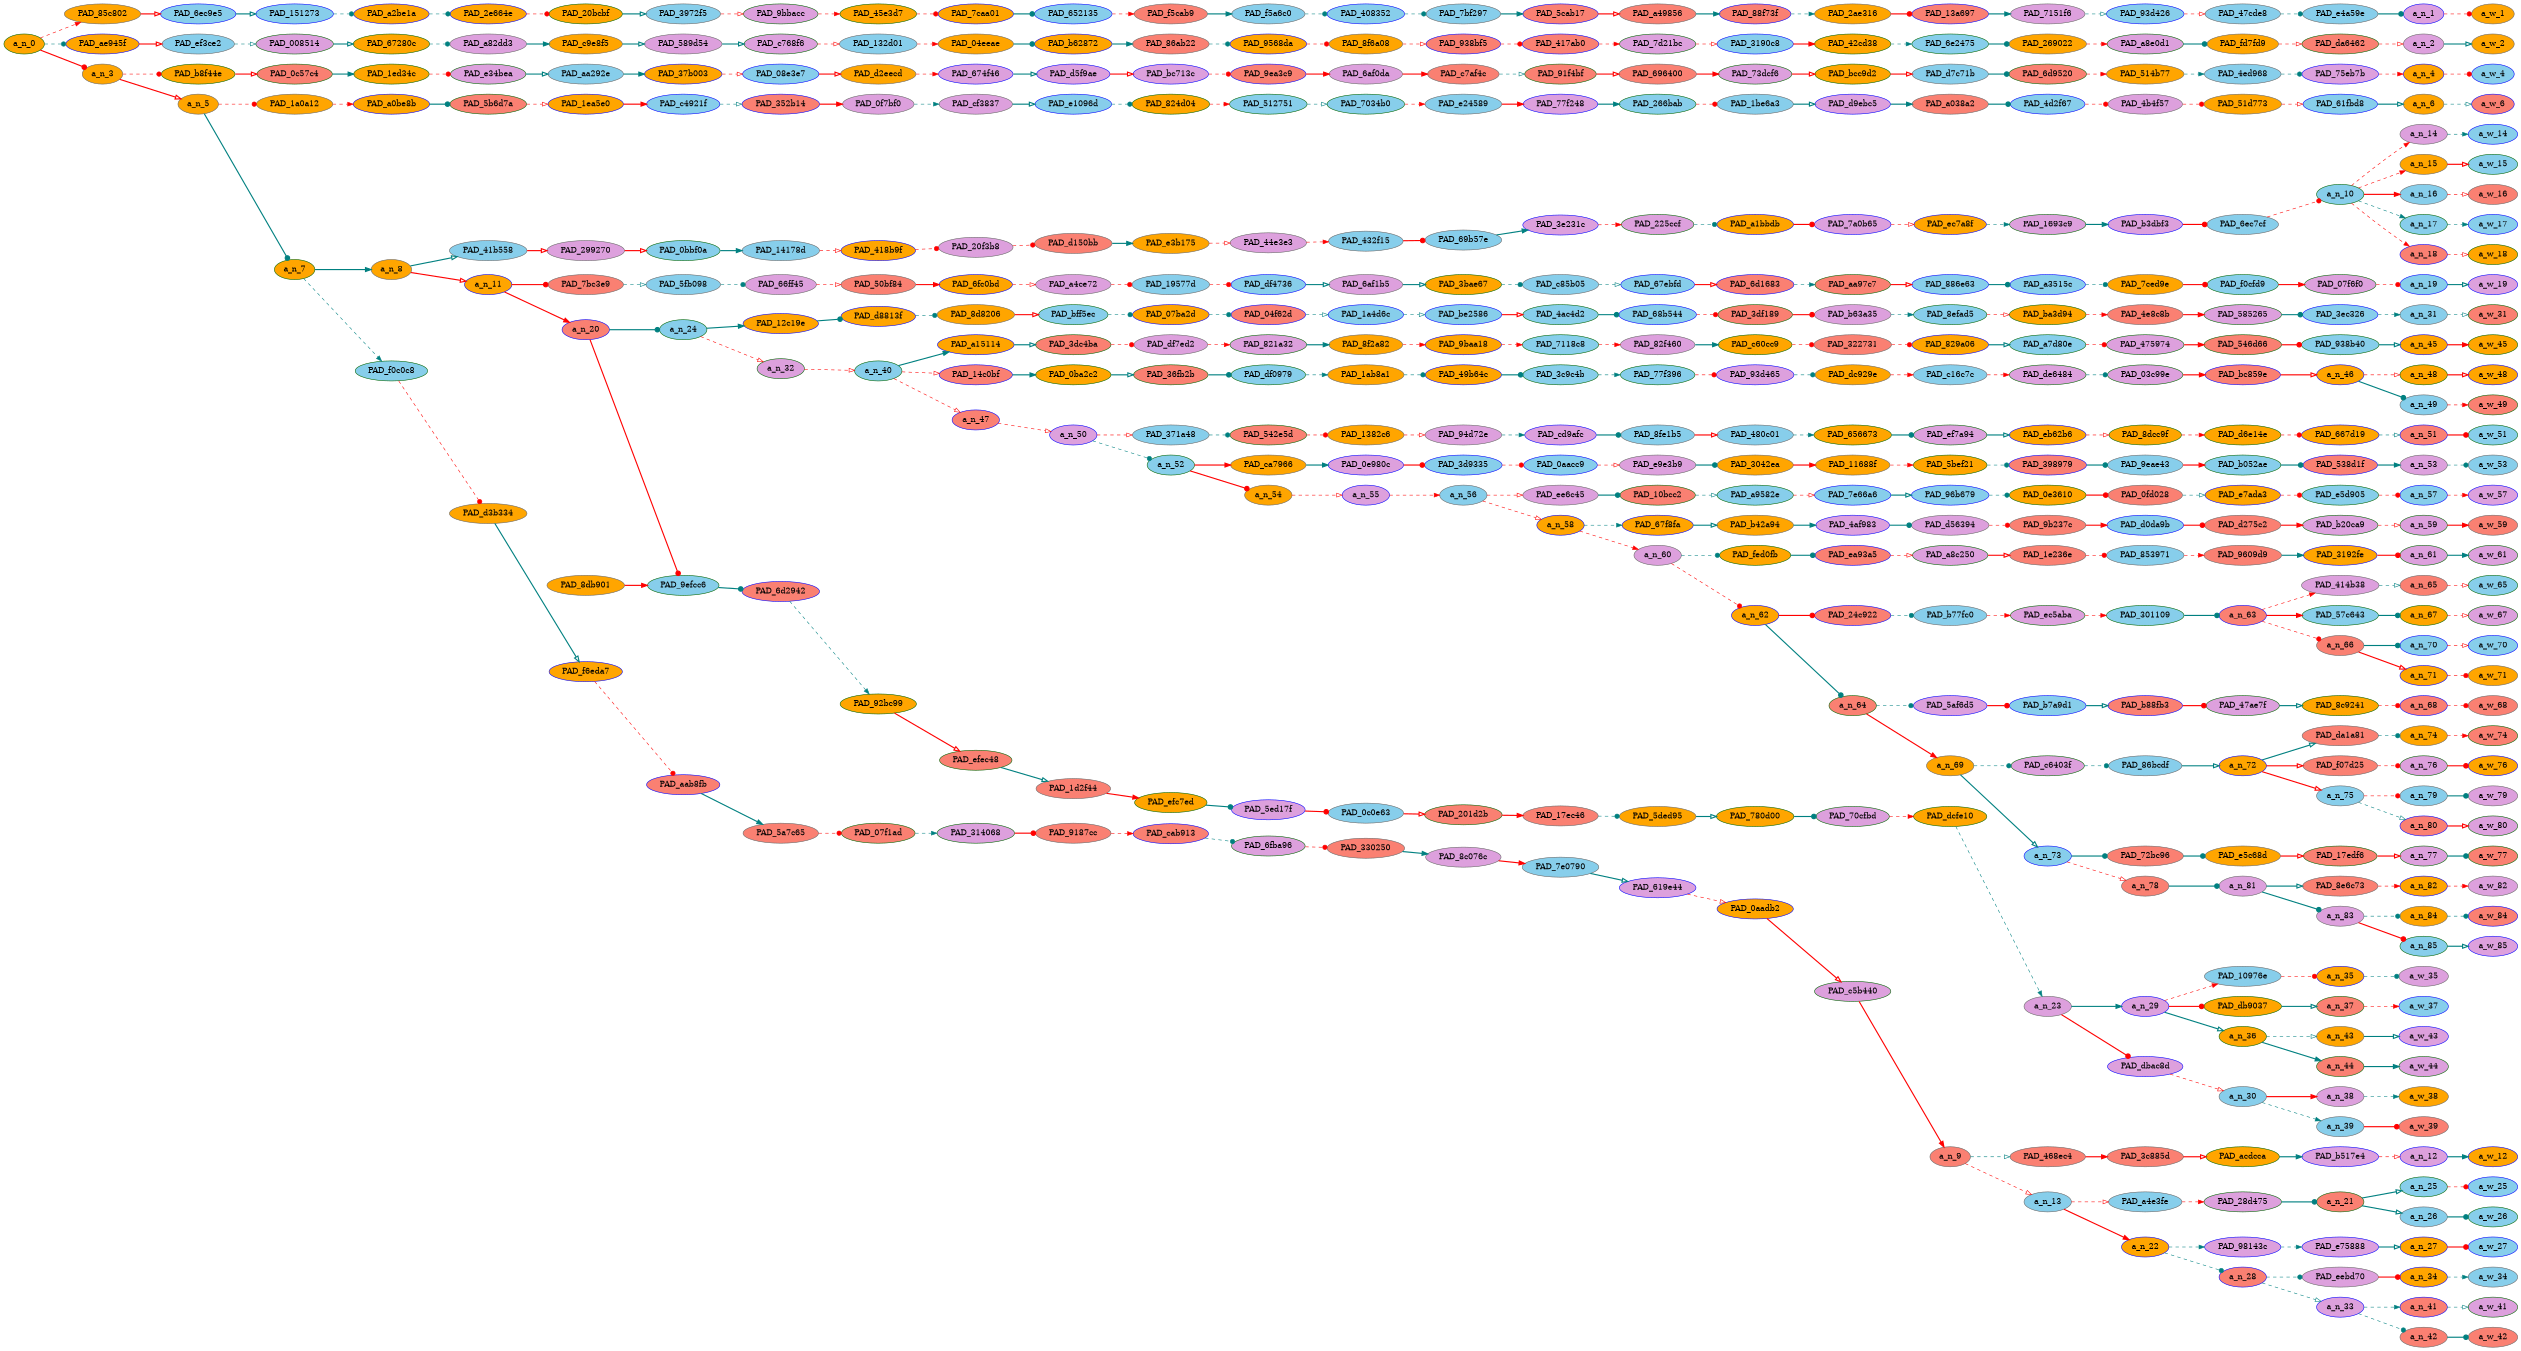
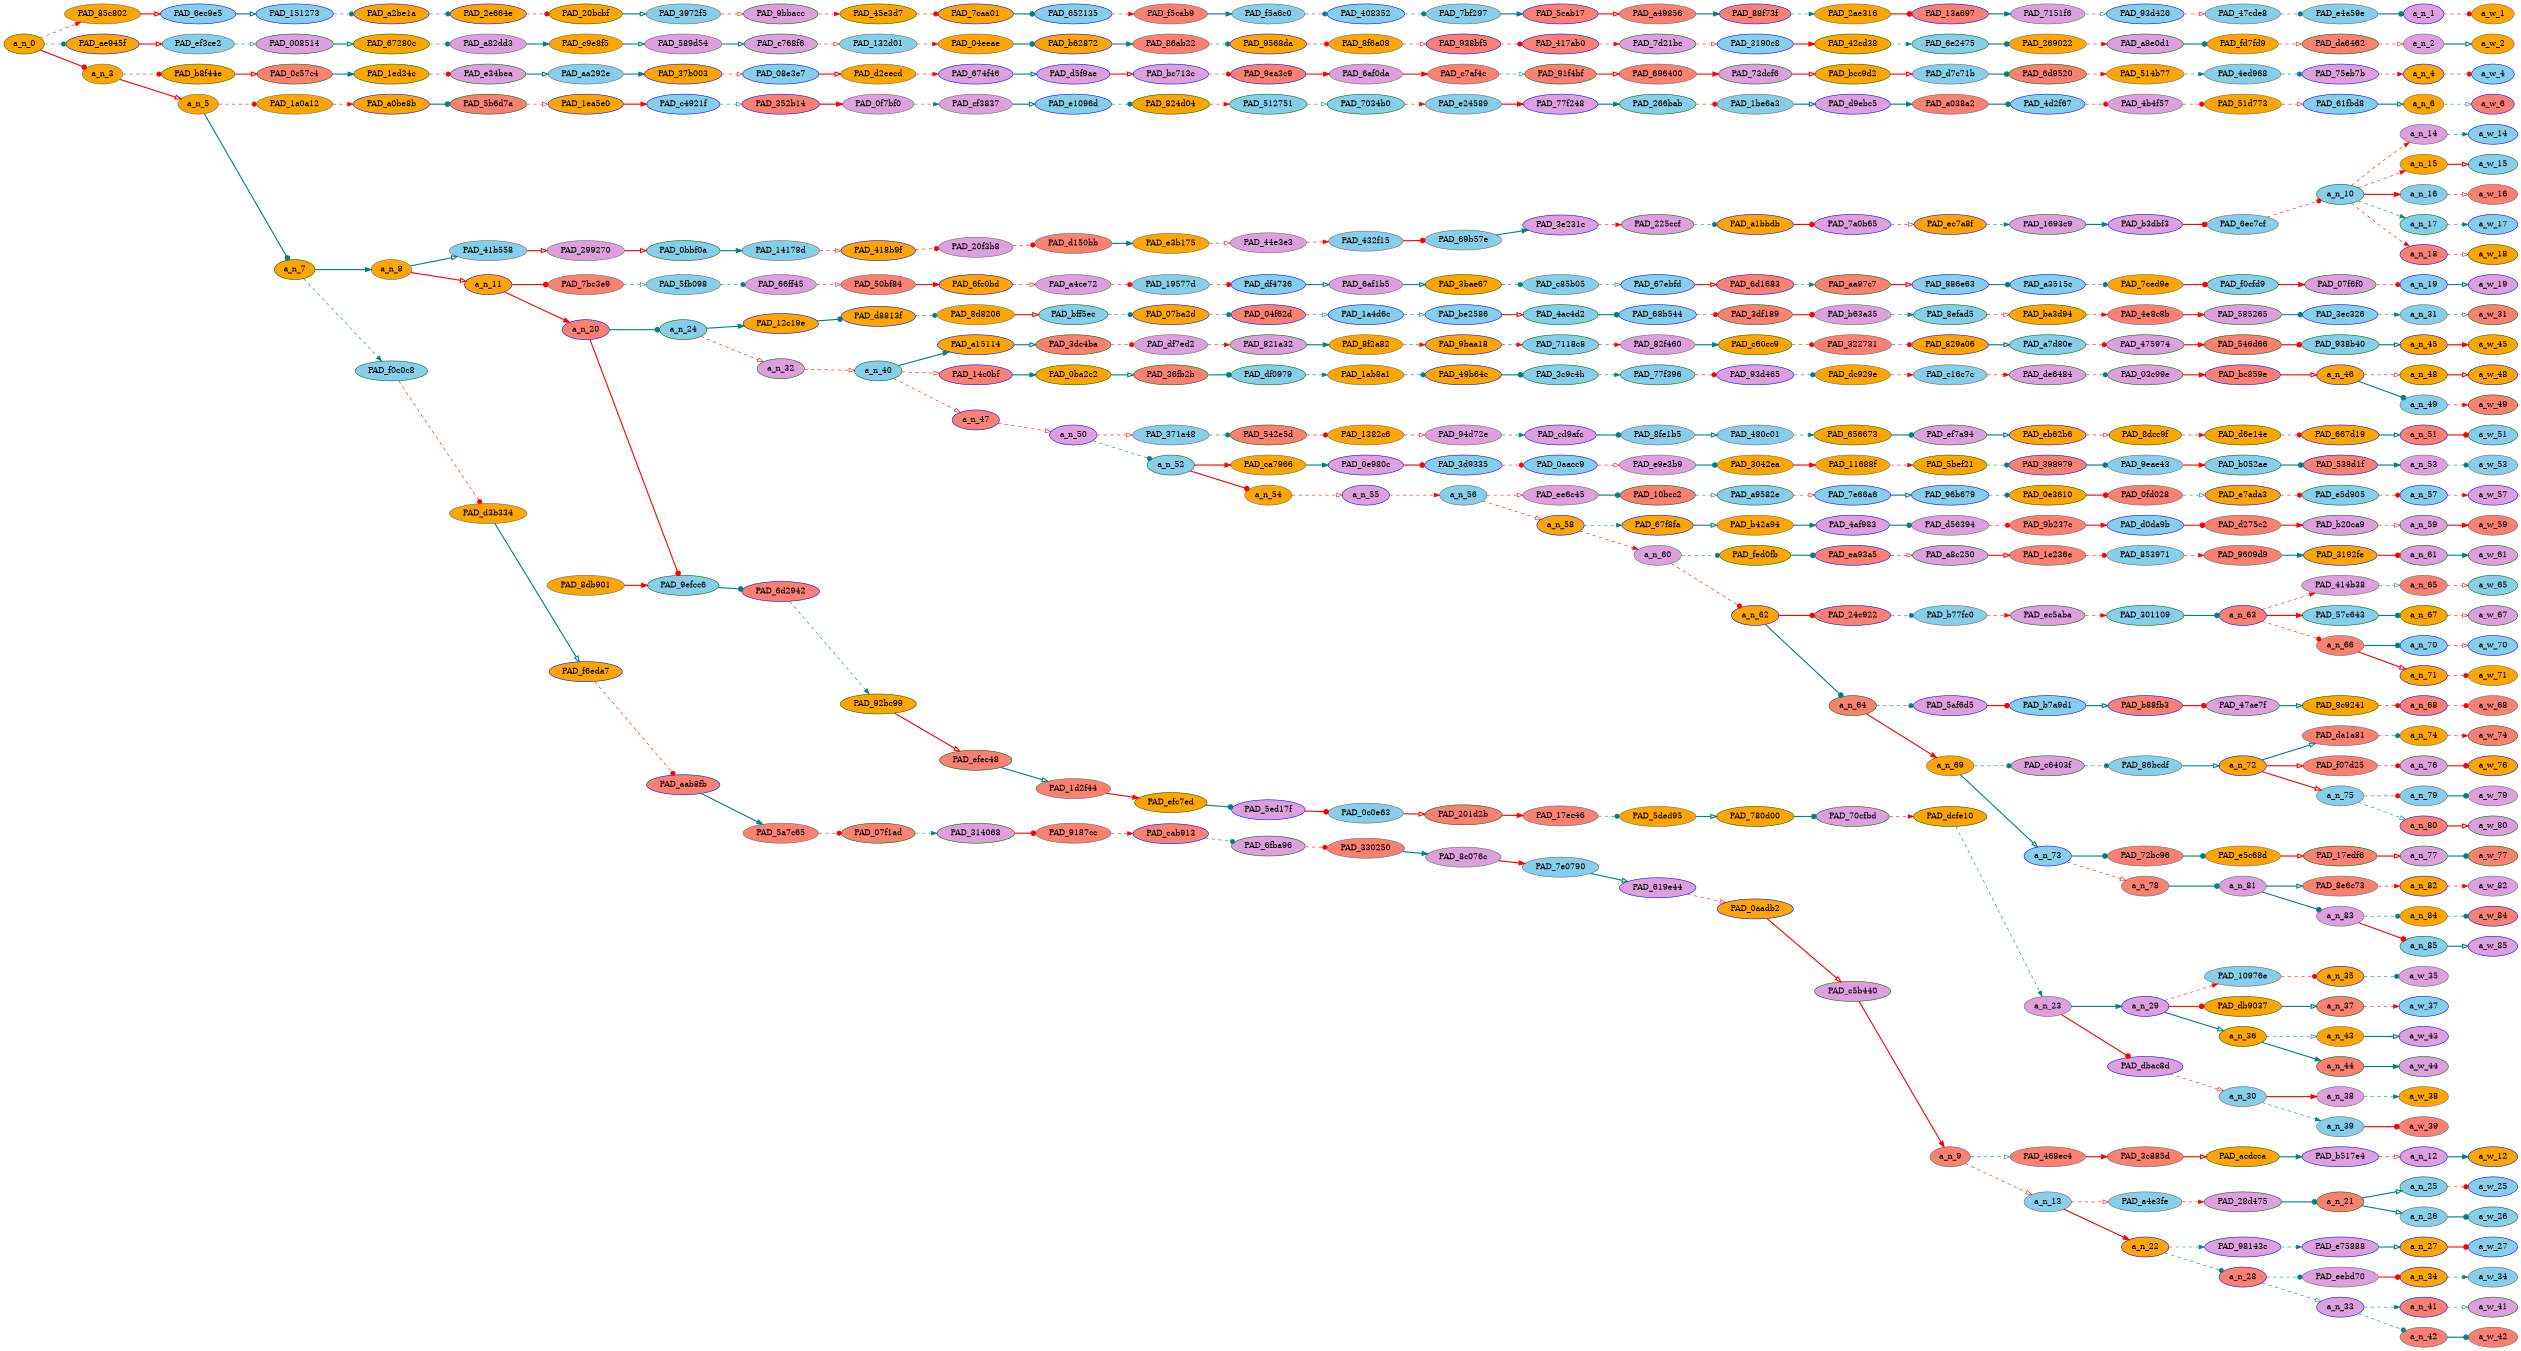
(1703, 435) -> (1703, 435)
(2387, 435) -> (2387, 435)
